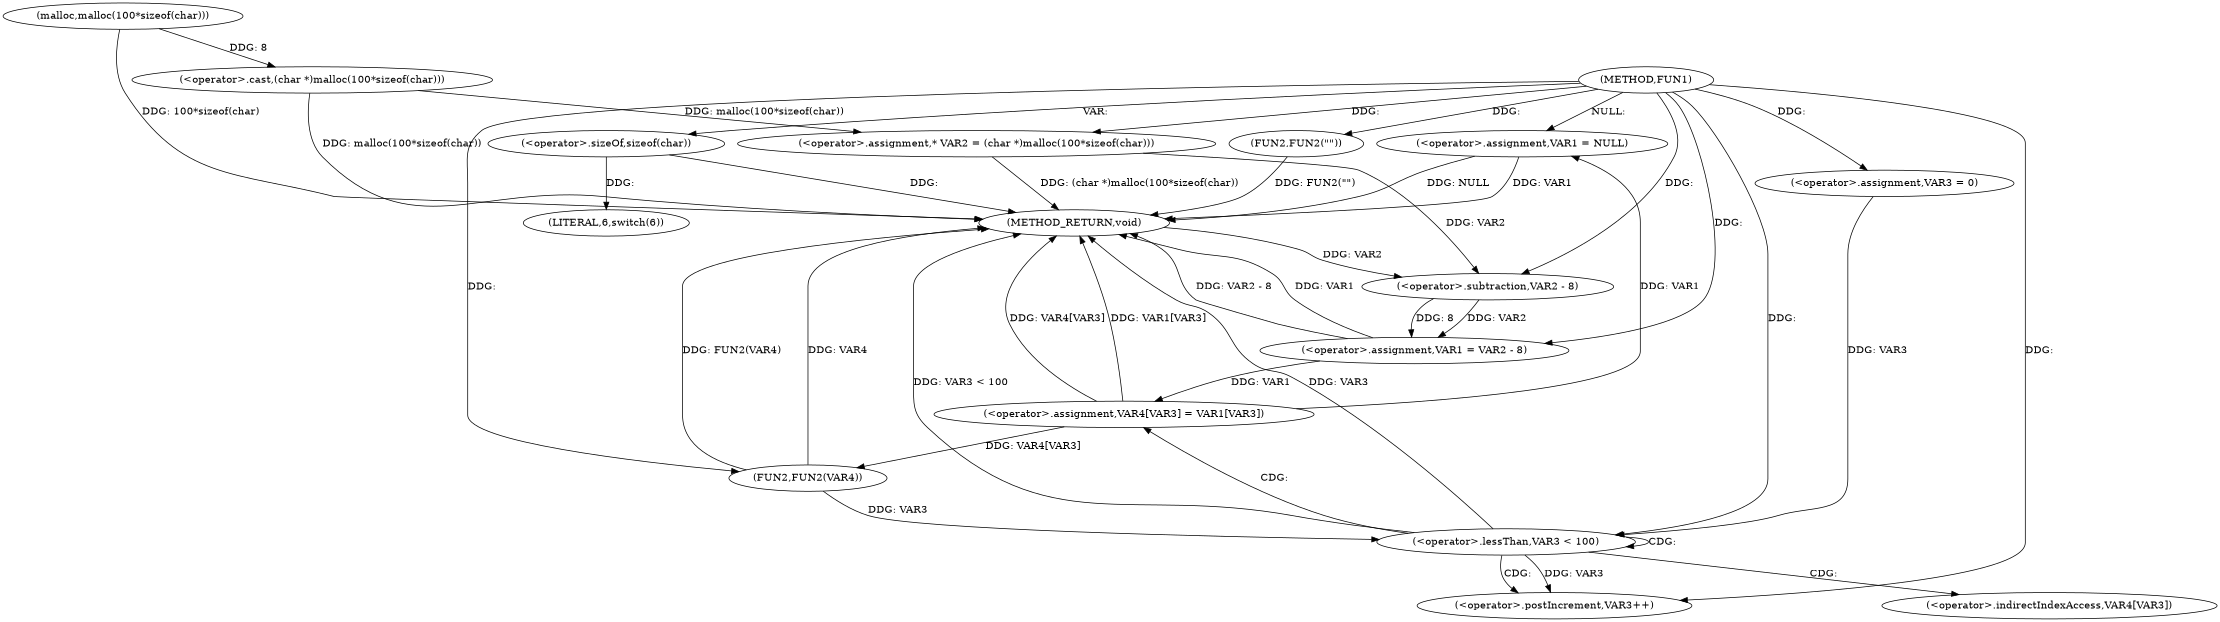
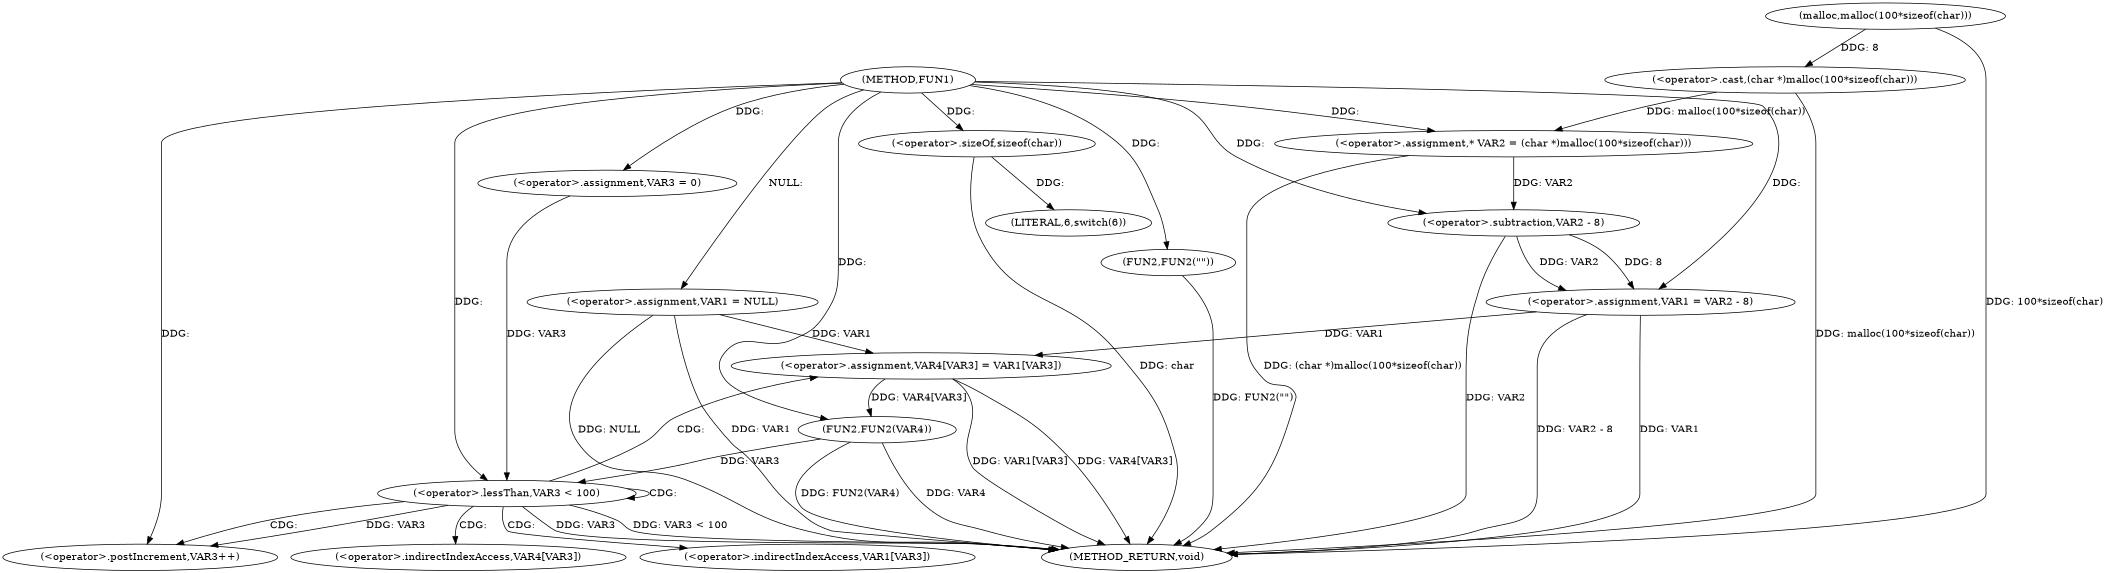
(1097, 112) -> (963, 112)
(926, 183) -> (1167, 366)
(1281, 245) -> (1466, 489)
(1584, 380) -> (793, 333)
none -> (808, 557)
